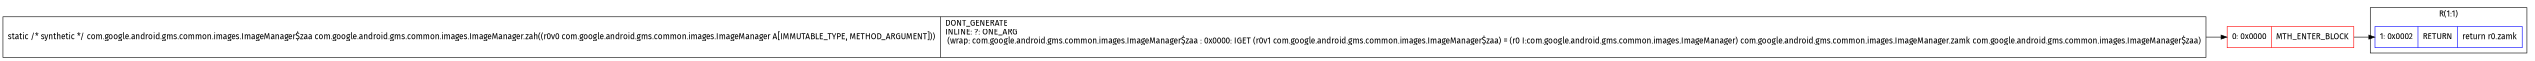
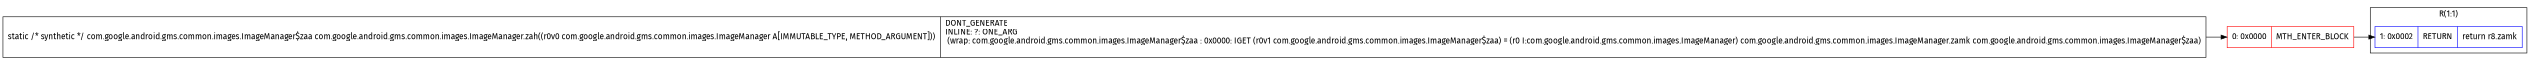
(2490, 37) -> (2490, 37)
